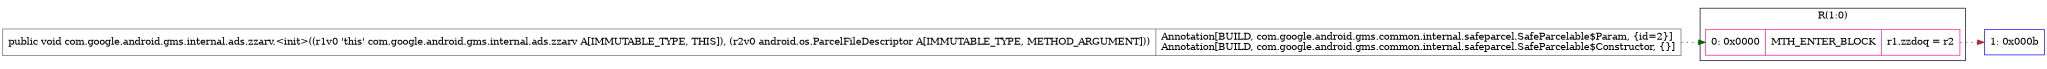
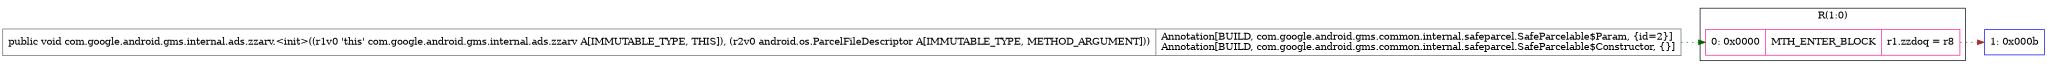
(1921, 42) -> (1921, 42)
